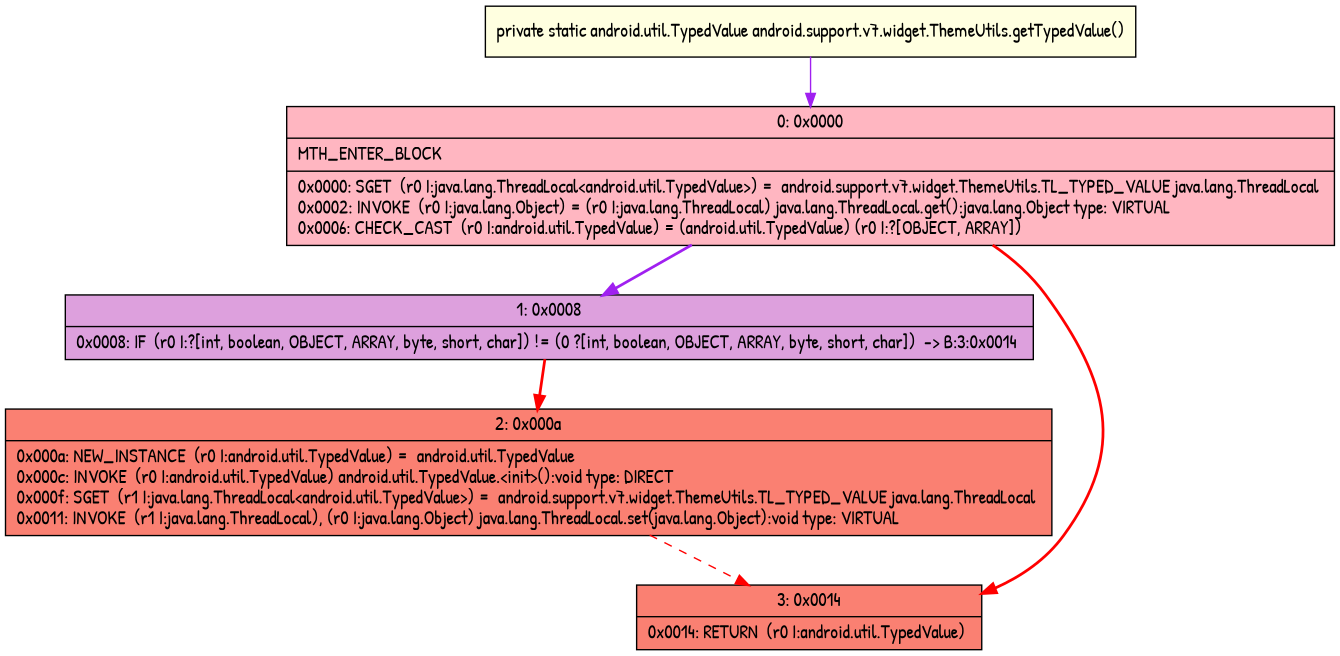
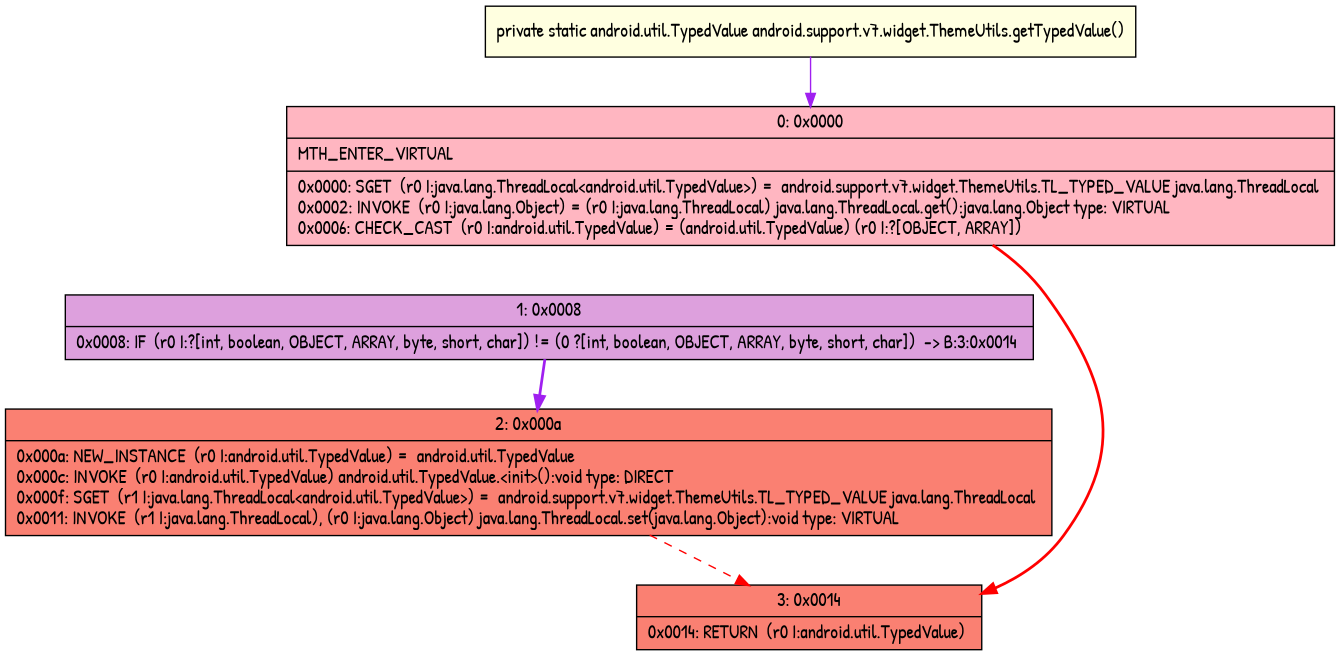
(371, 154) -> (376, 154)
(654, 267) -> none
(542, 377) -> (542, 377)
